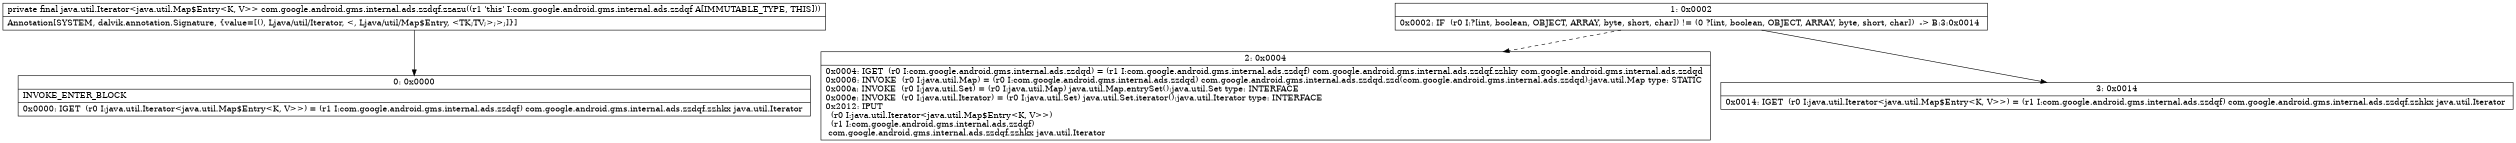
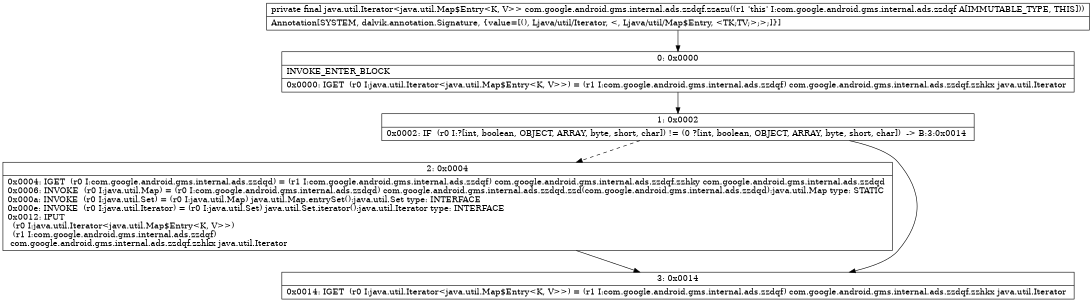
none -> (678, 100)
(857, 107) -> (39, 217)
none -> (605, 260)
